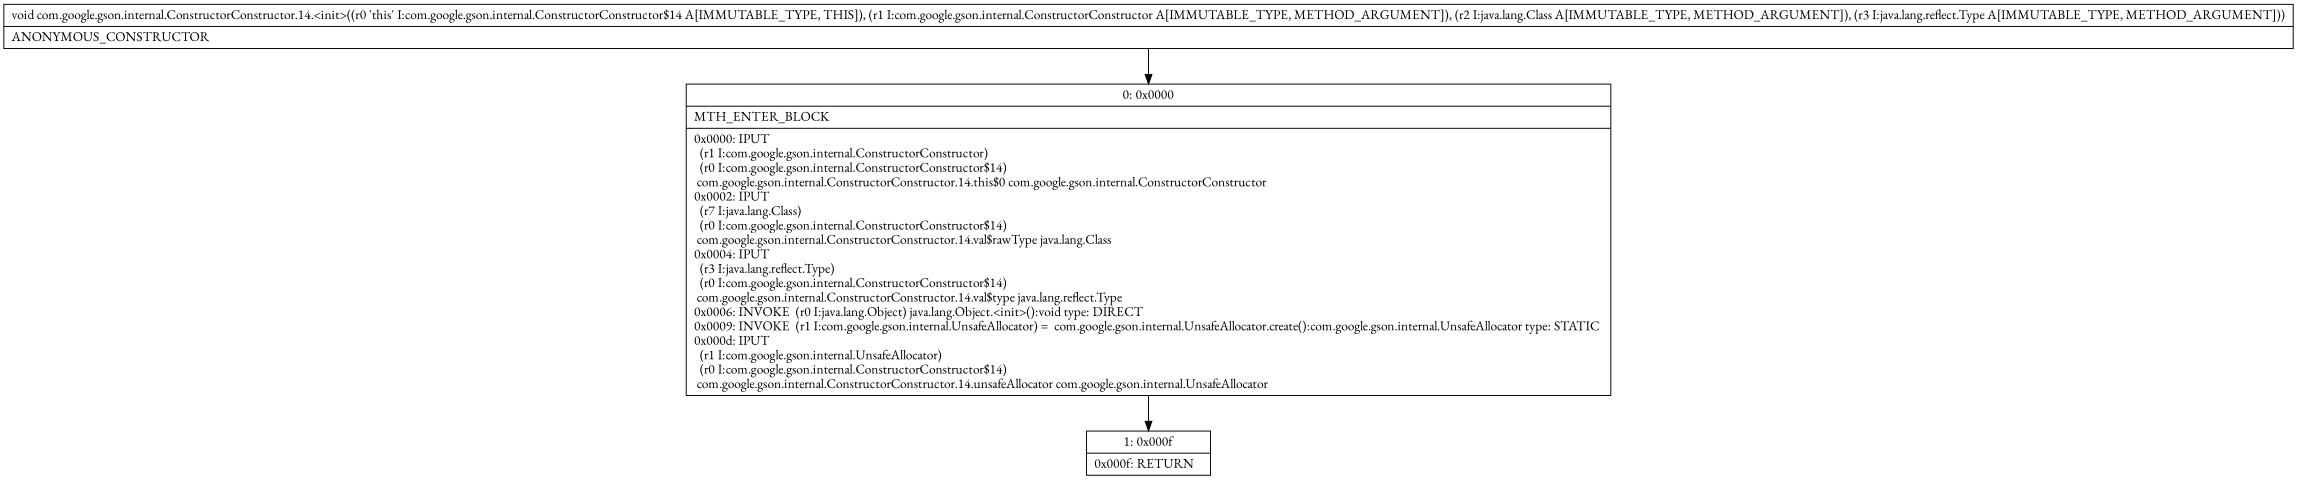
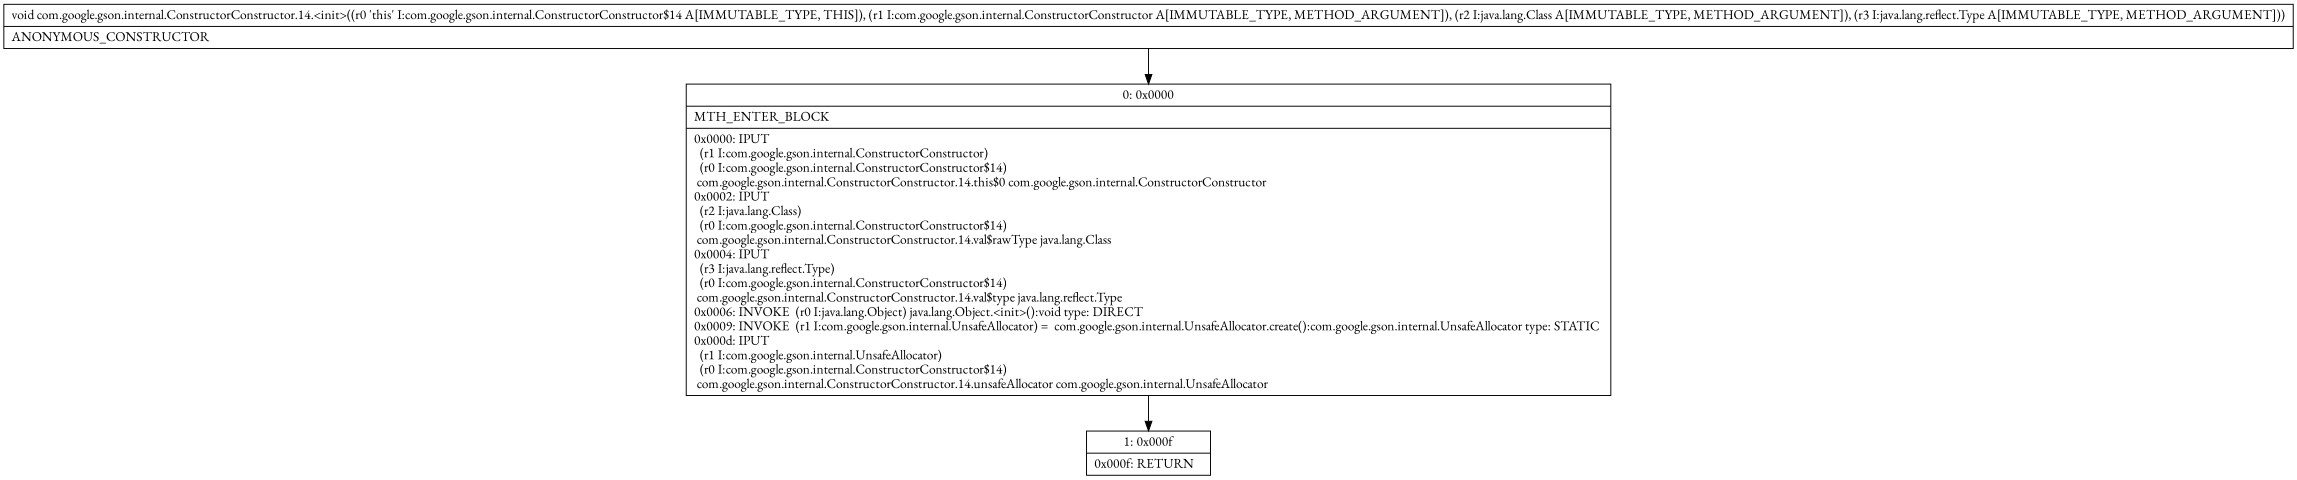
(748, 211) -> (748, 211)
